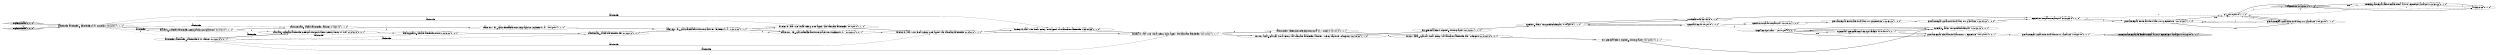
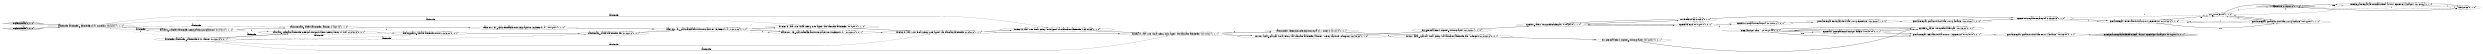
(1703, 20) -> (1695, 20)
